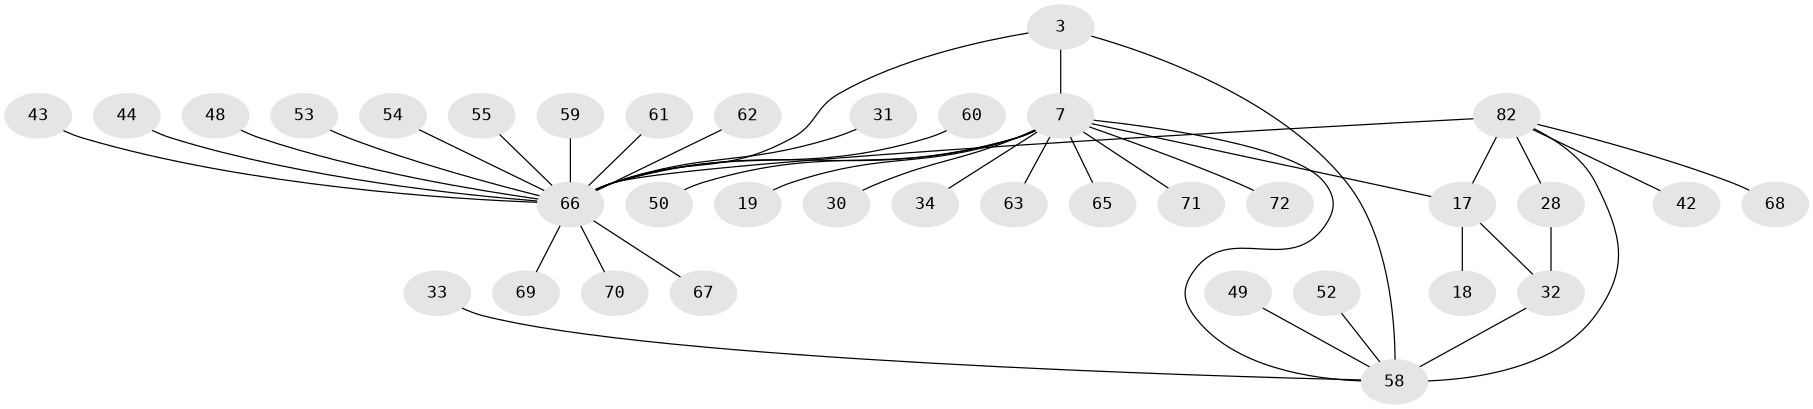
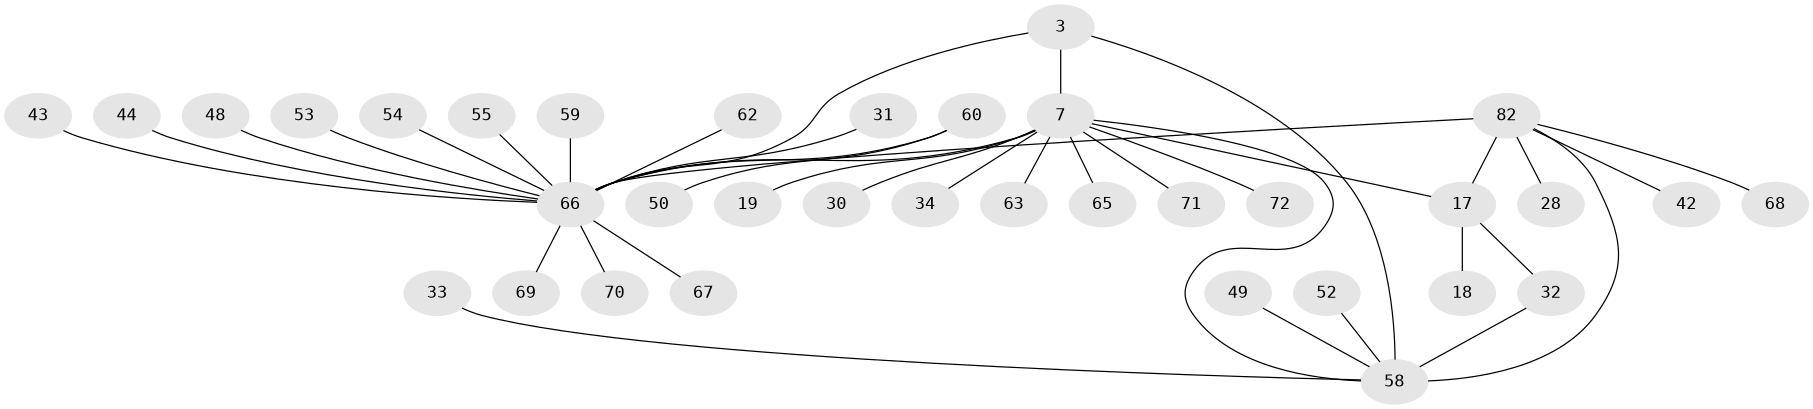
(659, 116) -> none
(860, 160) -> (816, 160)
(1551, 249) -> none
